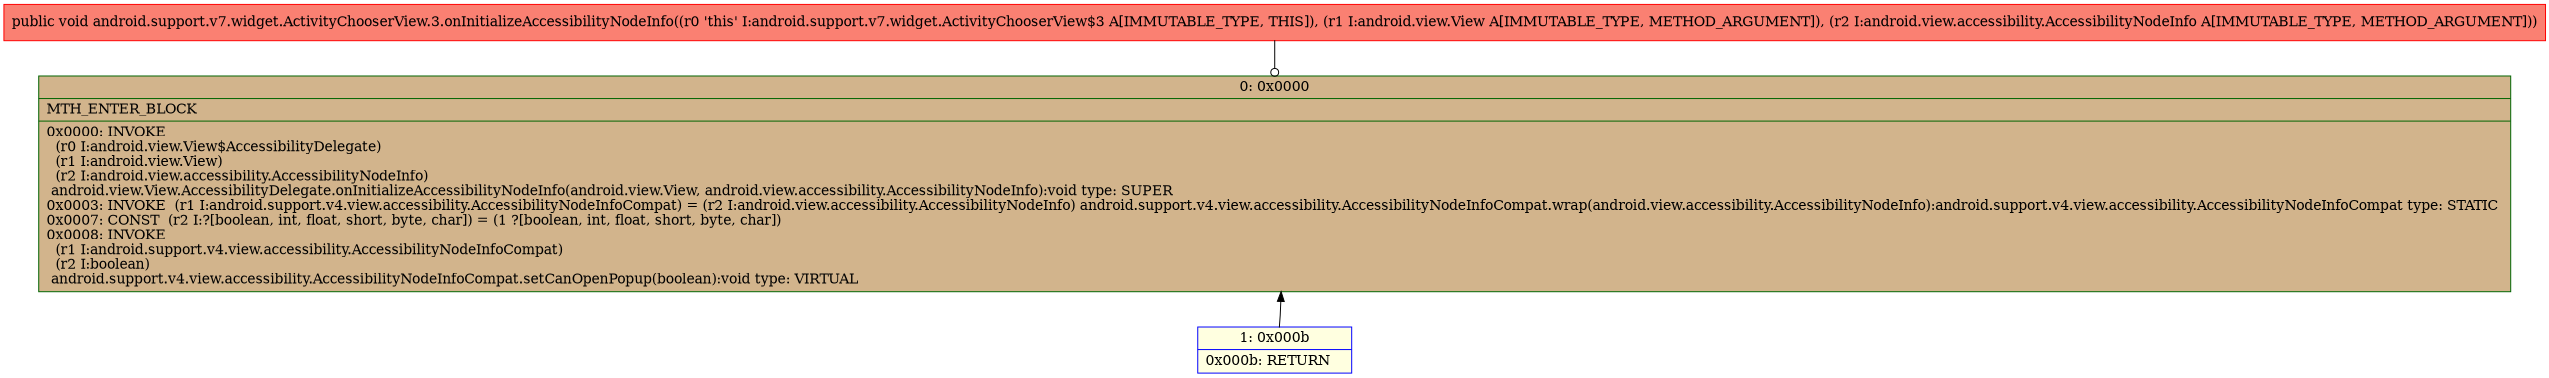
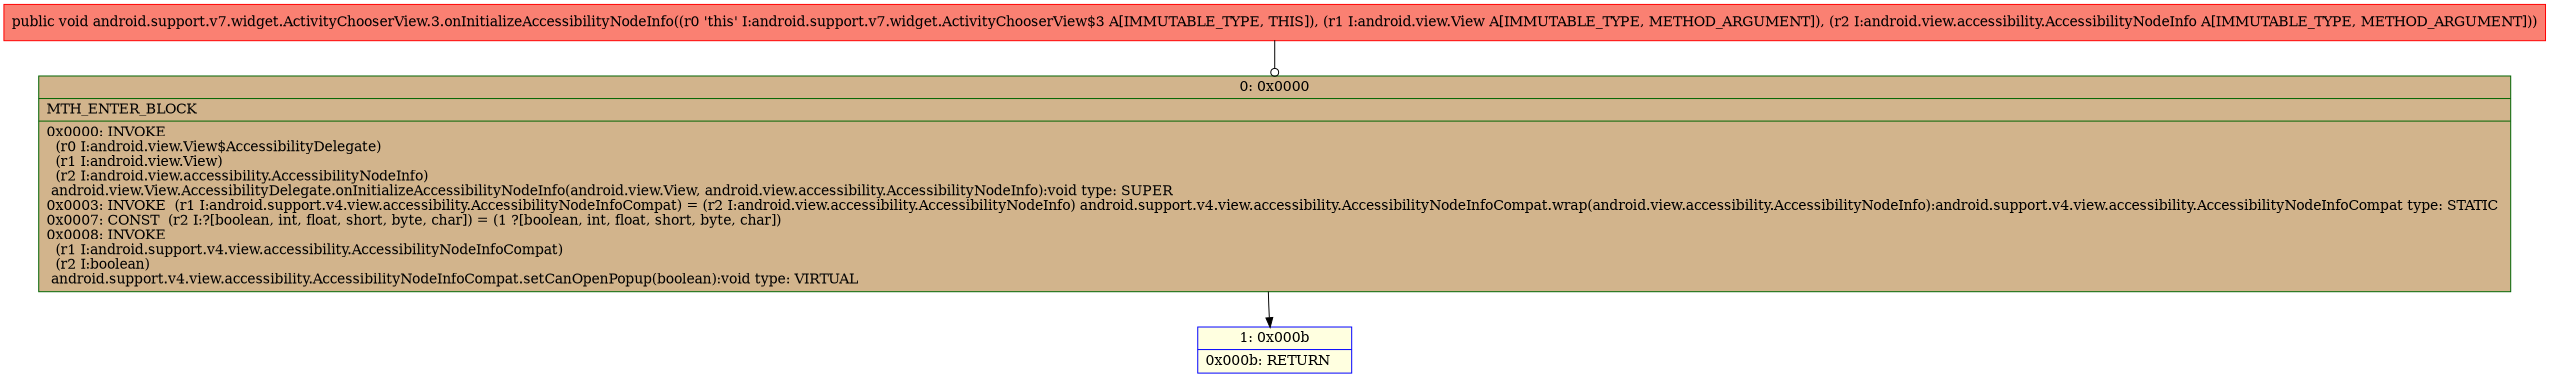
(1280, 315) -> (1269, 305)
